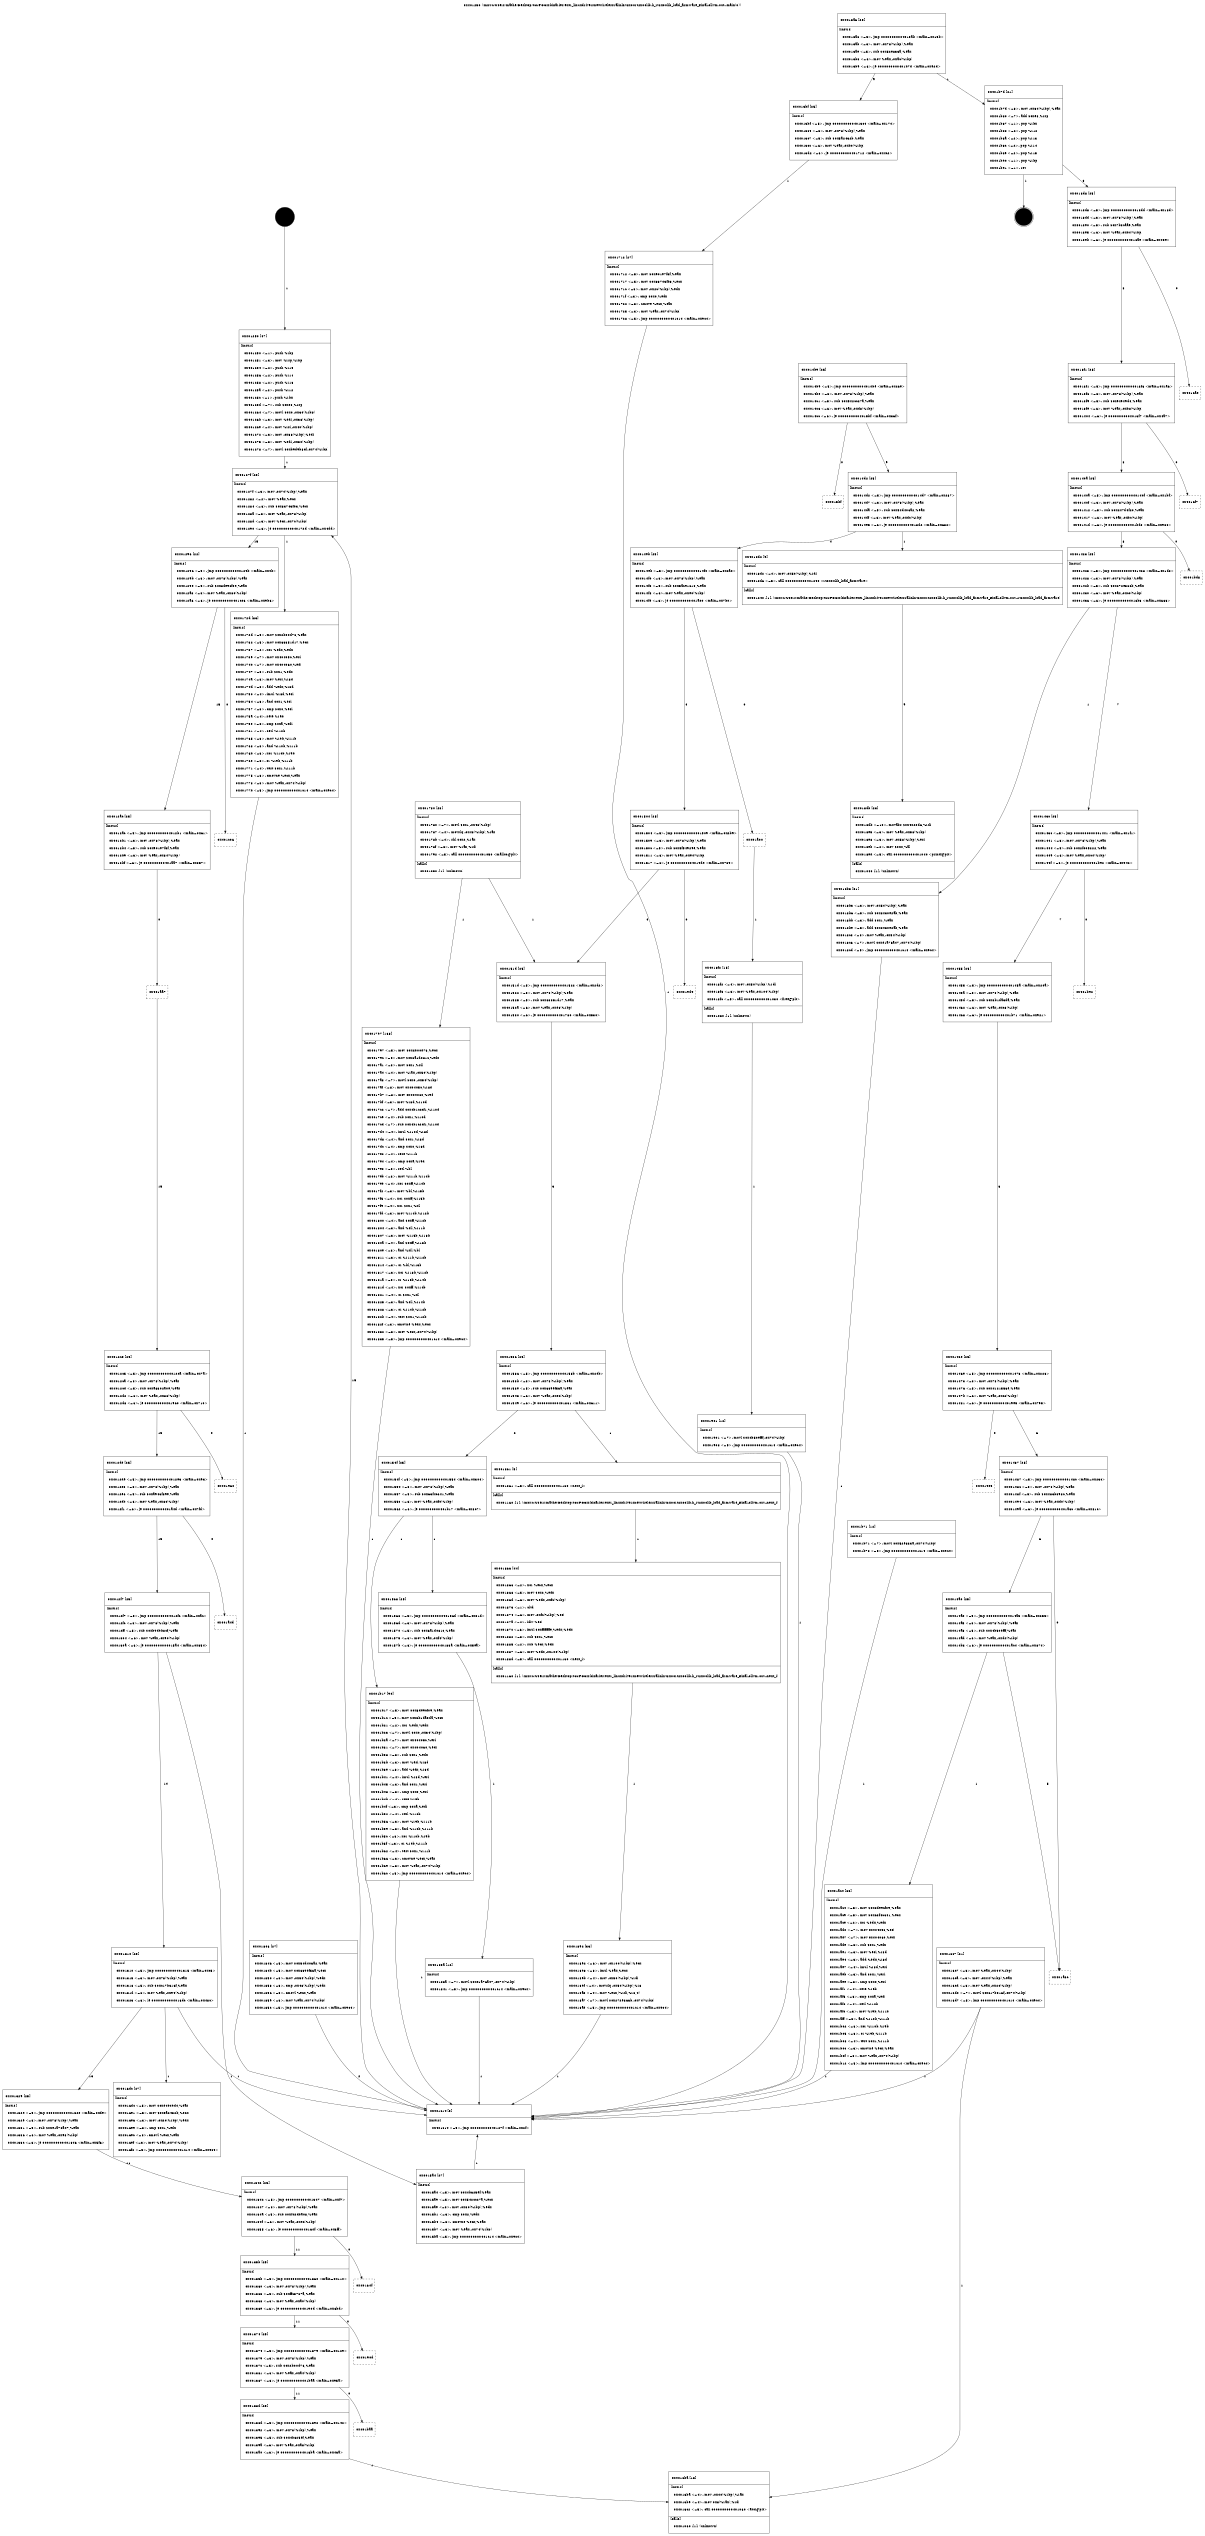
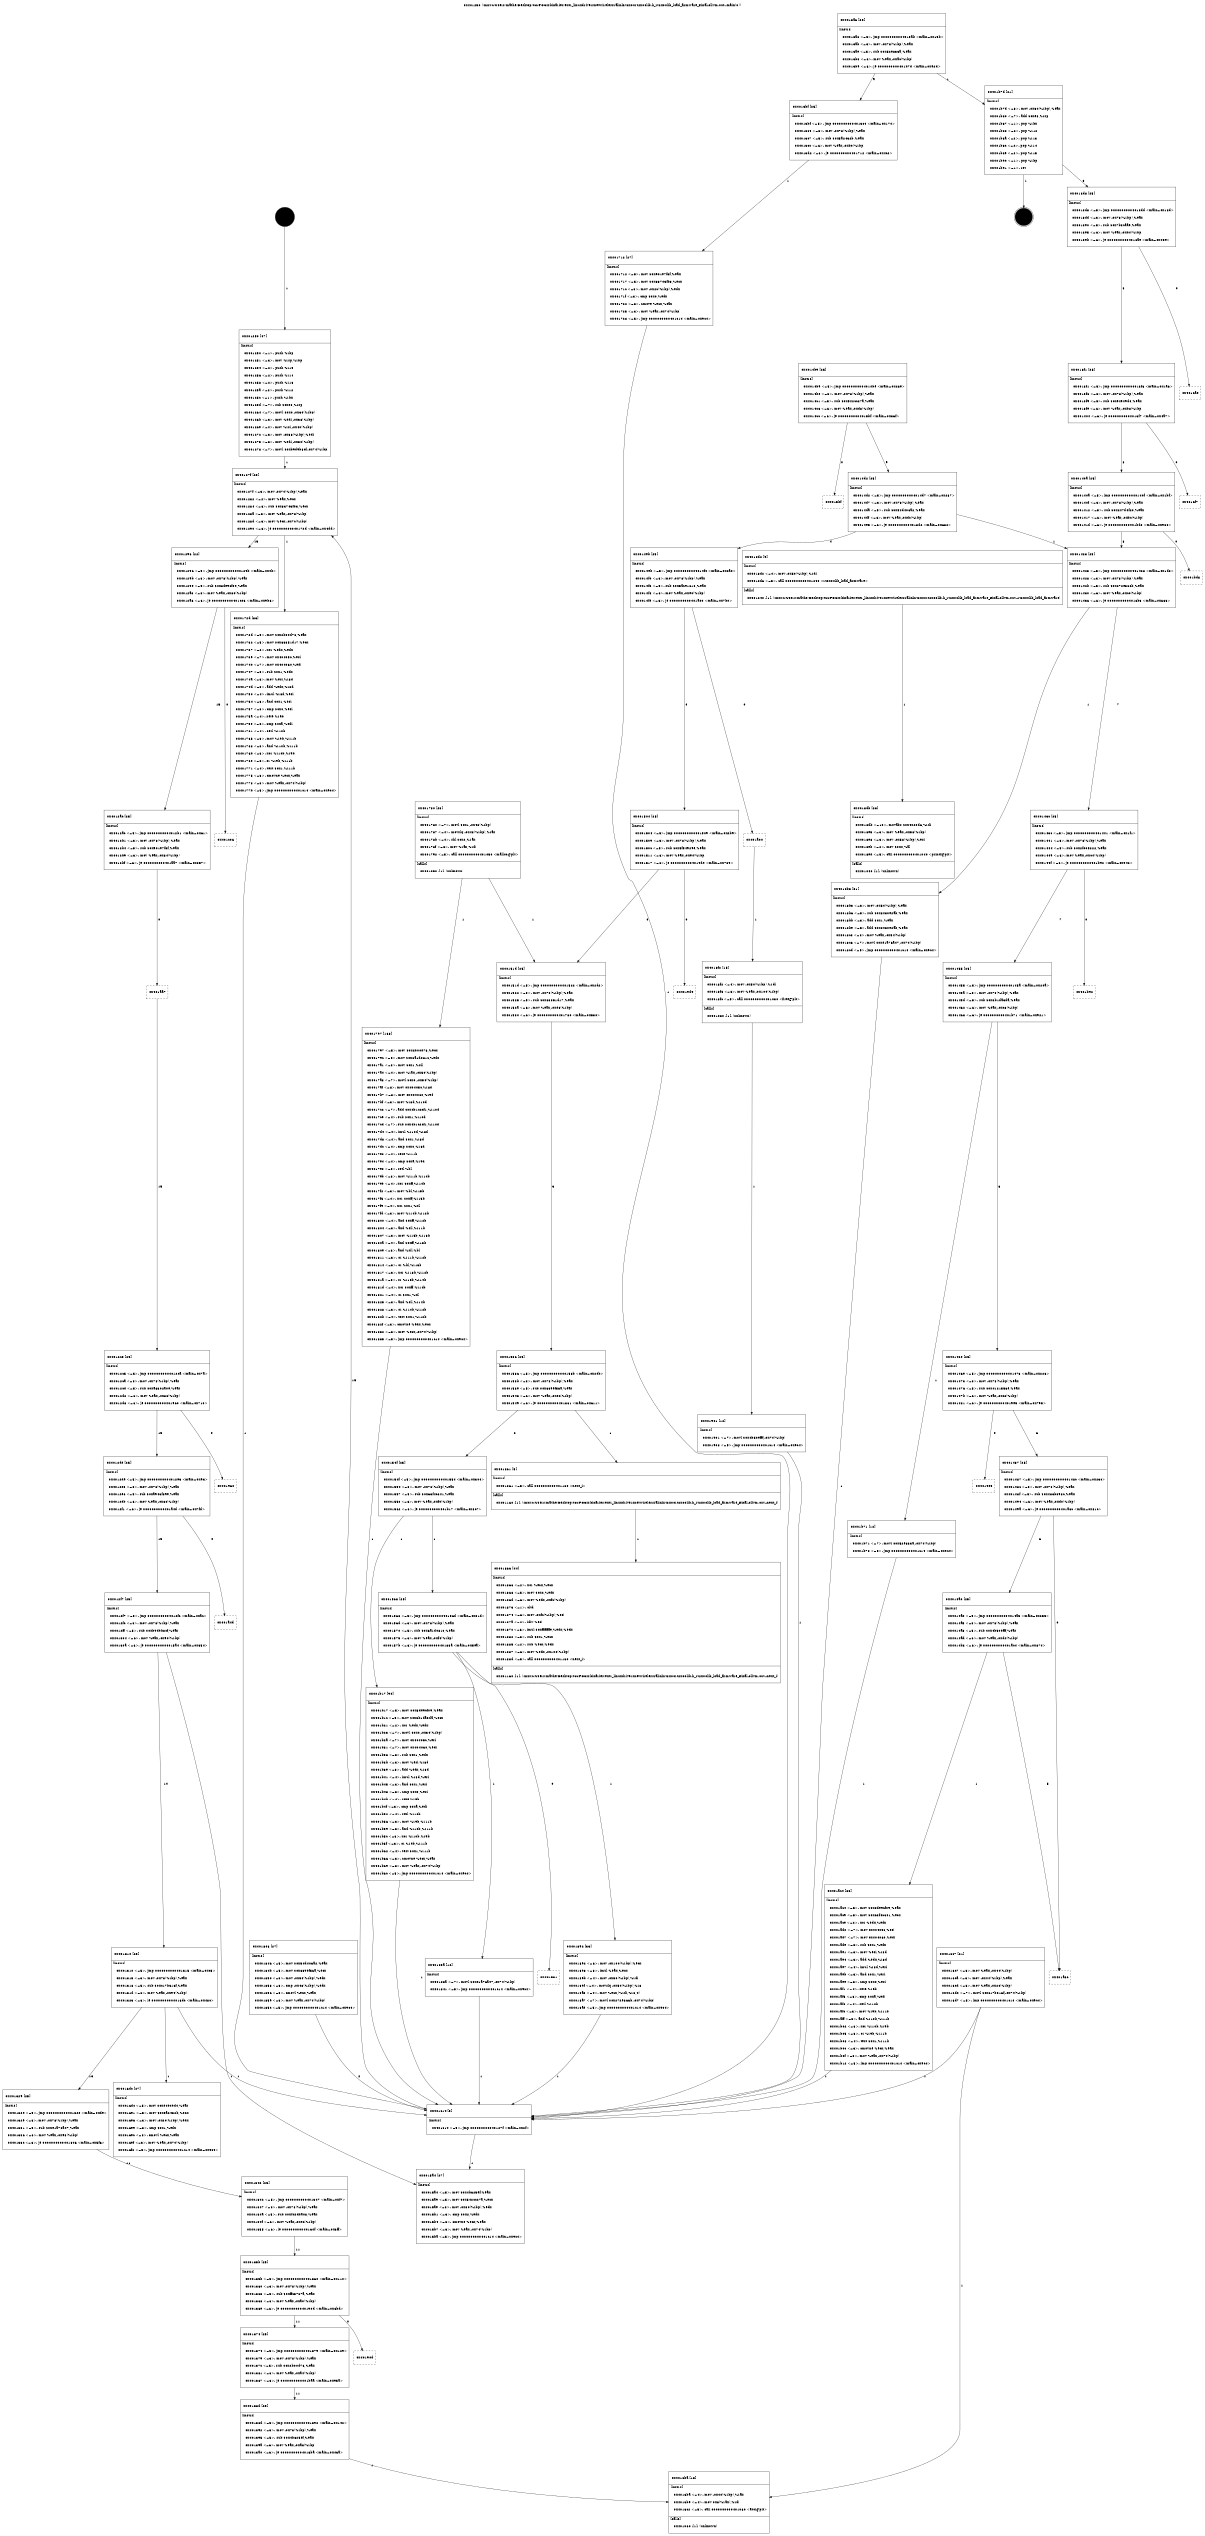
(902, 540) -> (1011, 530)
(904, 705) -> (904, 705)
none -> (949, 1270)
(626, 1810) -> (586, 1753)
none -> (548, 1978)
(476, 2153) -> (472, 2151)
(364, 2286) -> none
(364, 2430) -> none
